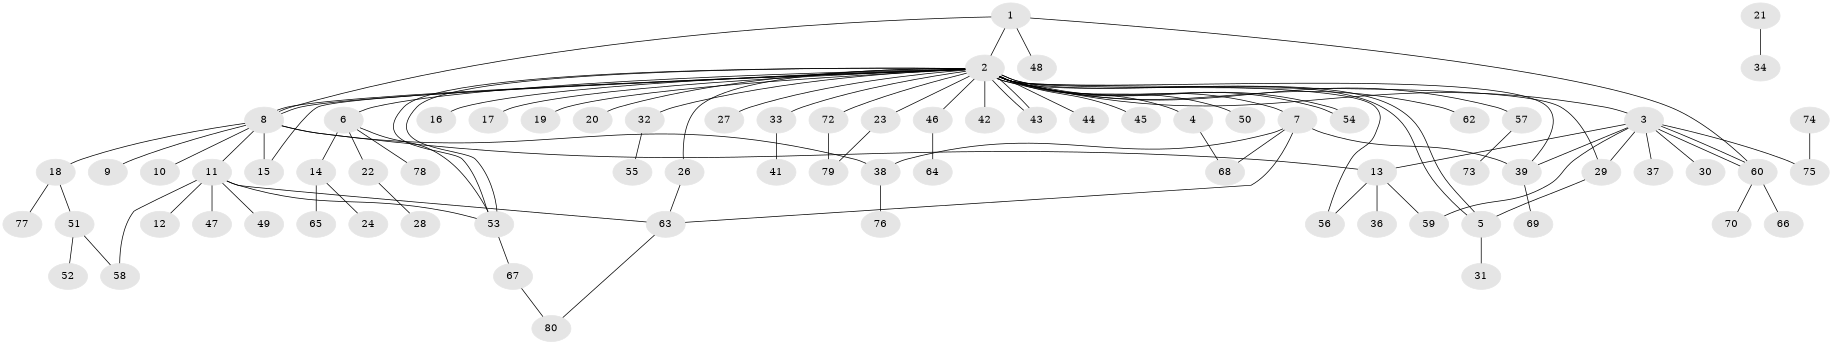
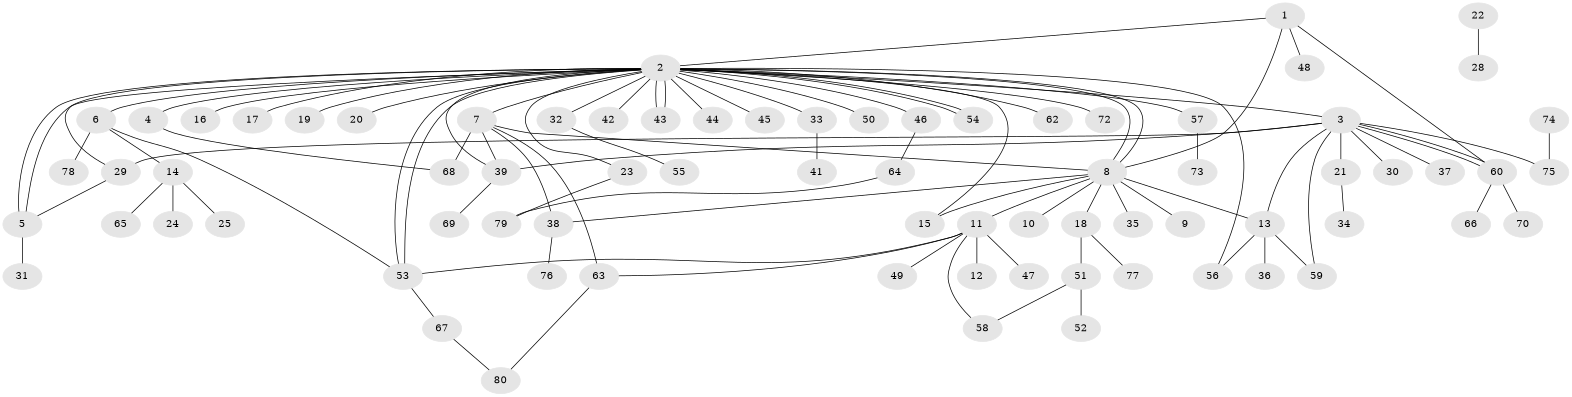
(724, 120) -> none
(356, 146) -> none
(829, 146) -> (696, 193)
none -> (1341, 146)
none -> (835, 153)
(685, 172) -> none
none -> (225, 224)
none -> (1133, 224)
